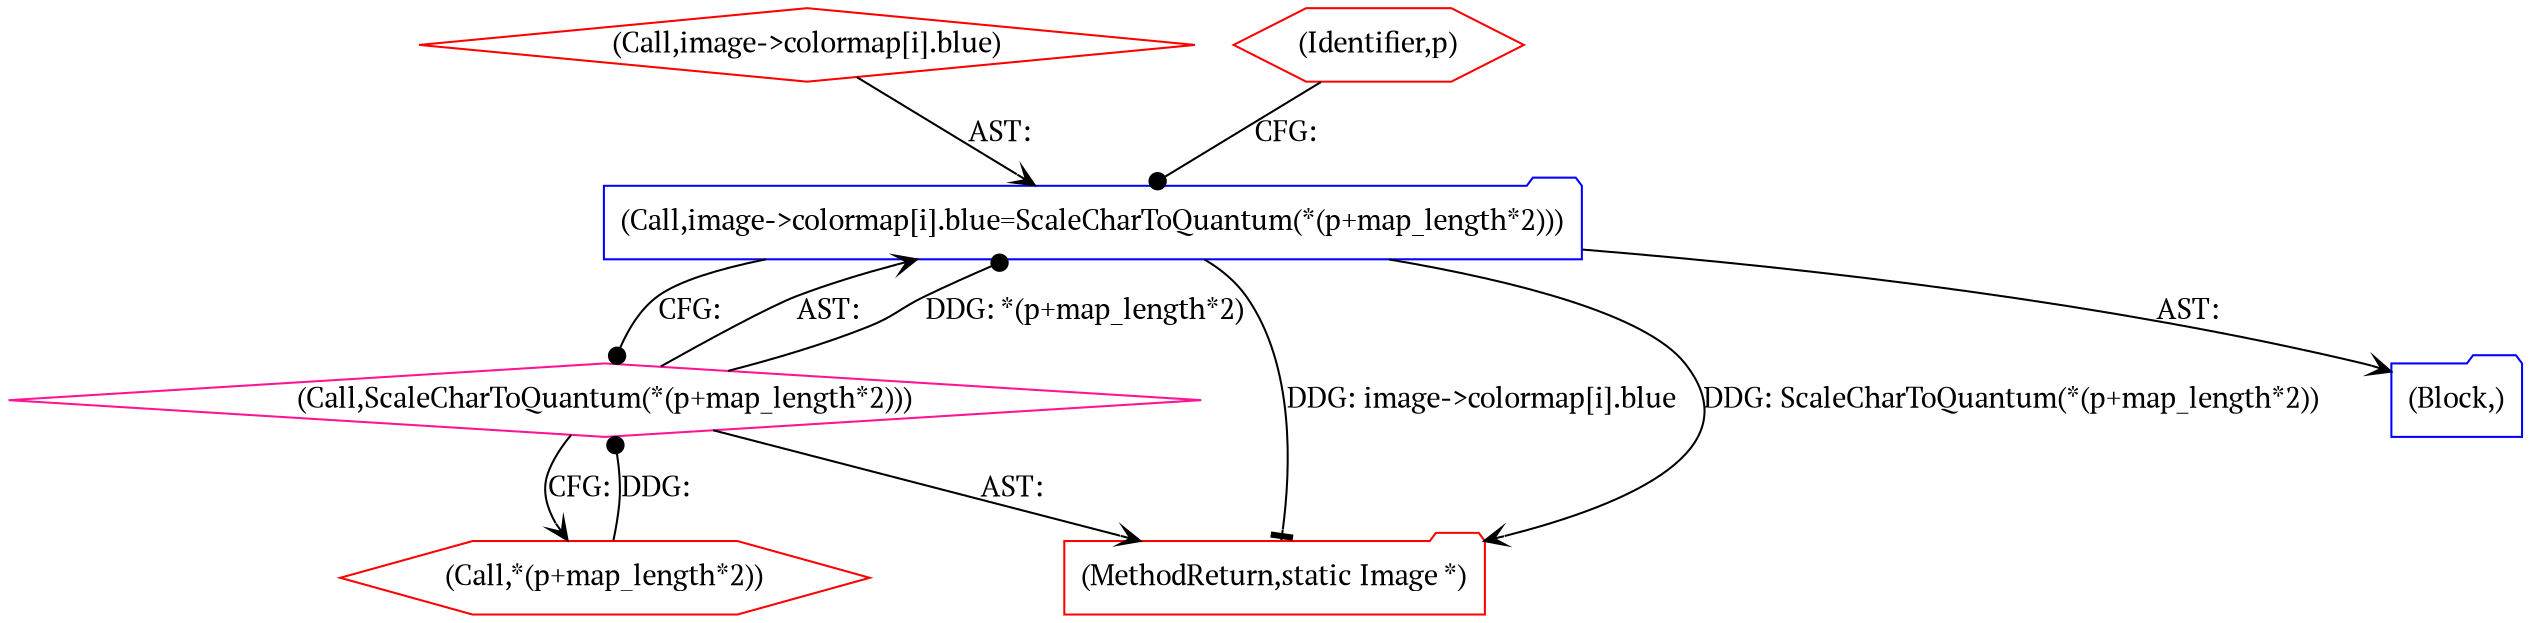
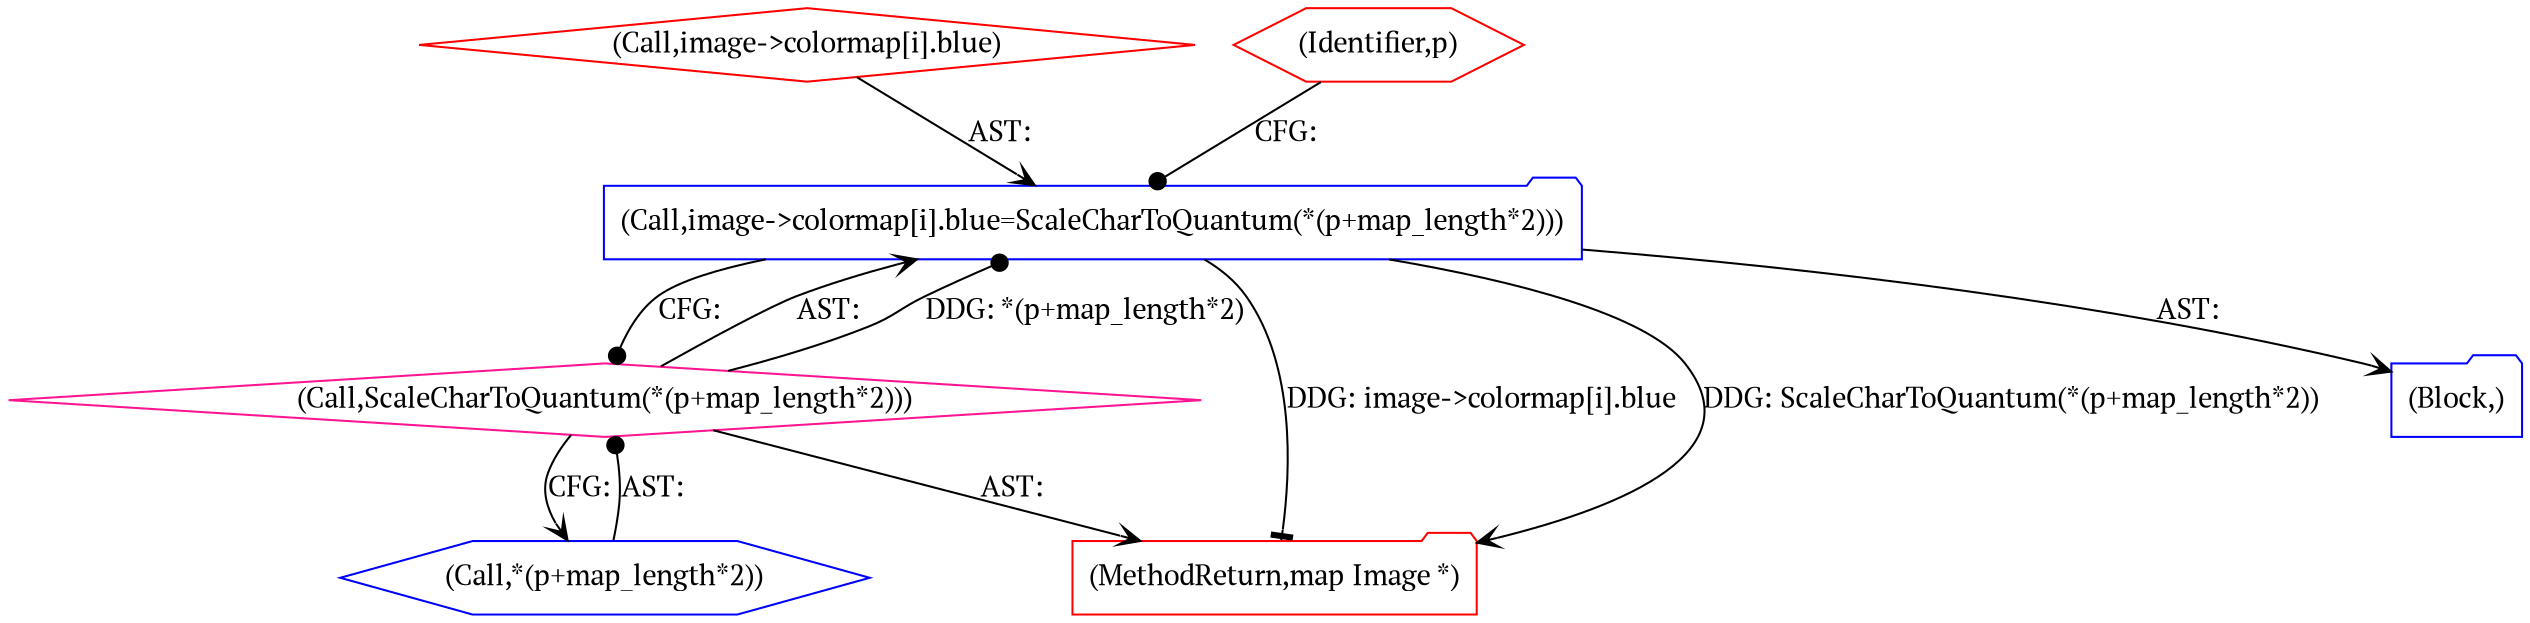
(660, 489) -> (657, 489)
(605, 578) -> (605, 578)
(1275, 578) -> (1275, 578)
